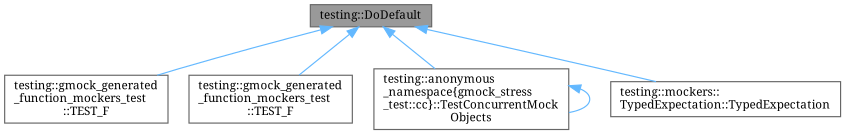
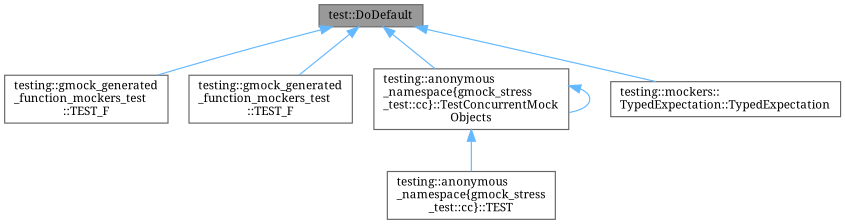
(371, 16) -> (371, 16)
none -> (471, 195)
